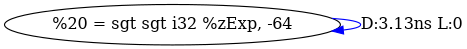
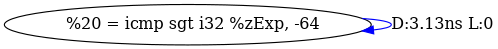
(172, 25) -> (188, 25)
